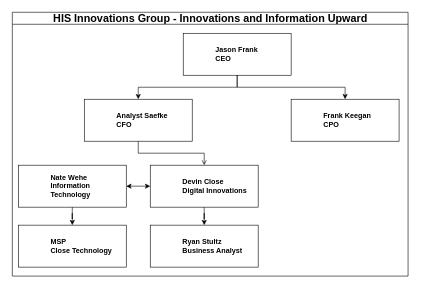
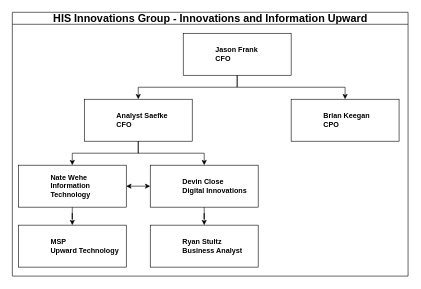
(237, 54) -> (237, 54)
(347, 120) -> (346, 120)
none -> (72, 155)
(204, 161) -> (204, 159)
(80, 246) -> (83, 246)
